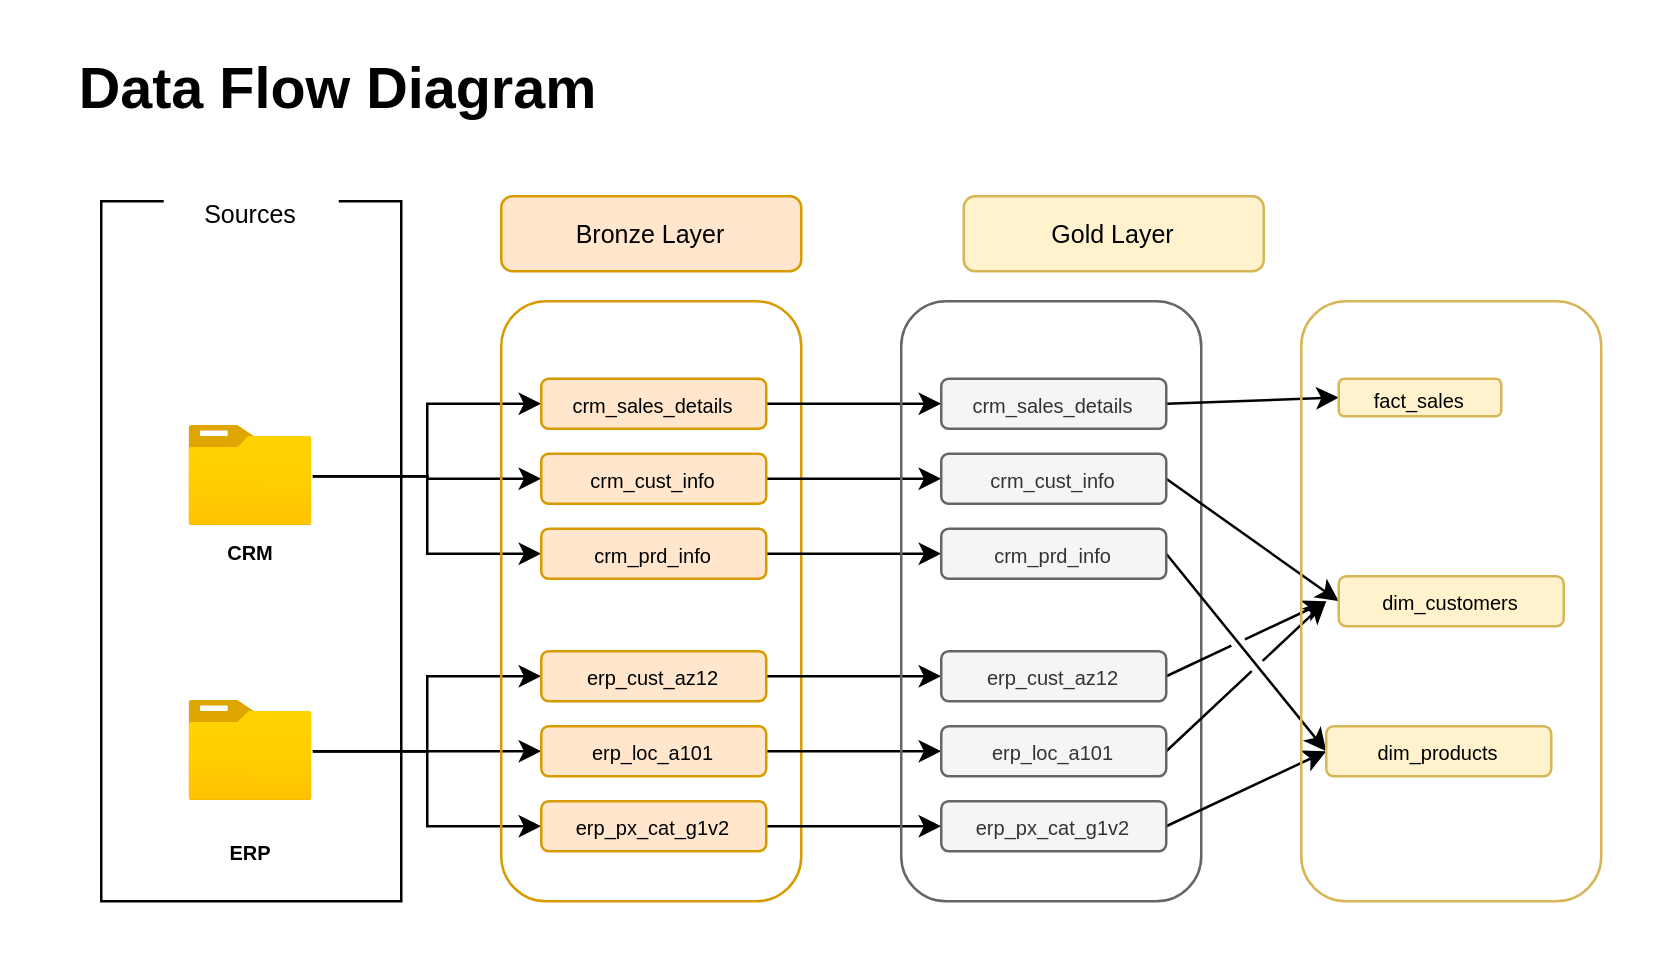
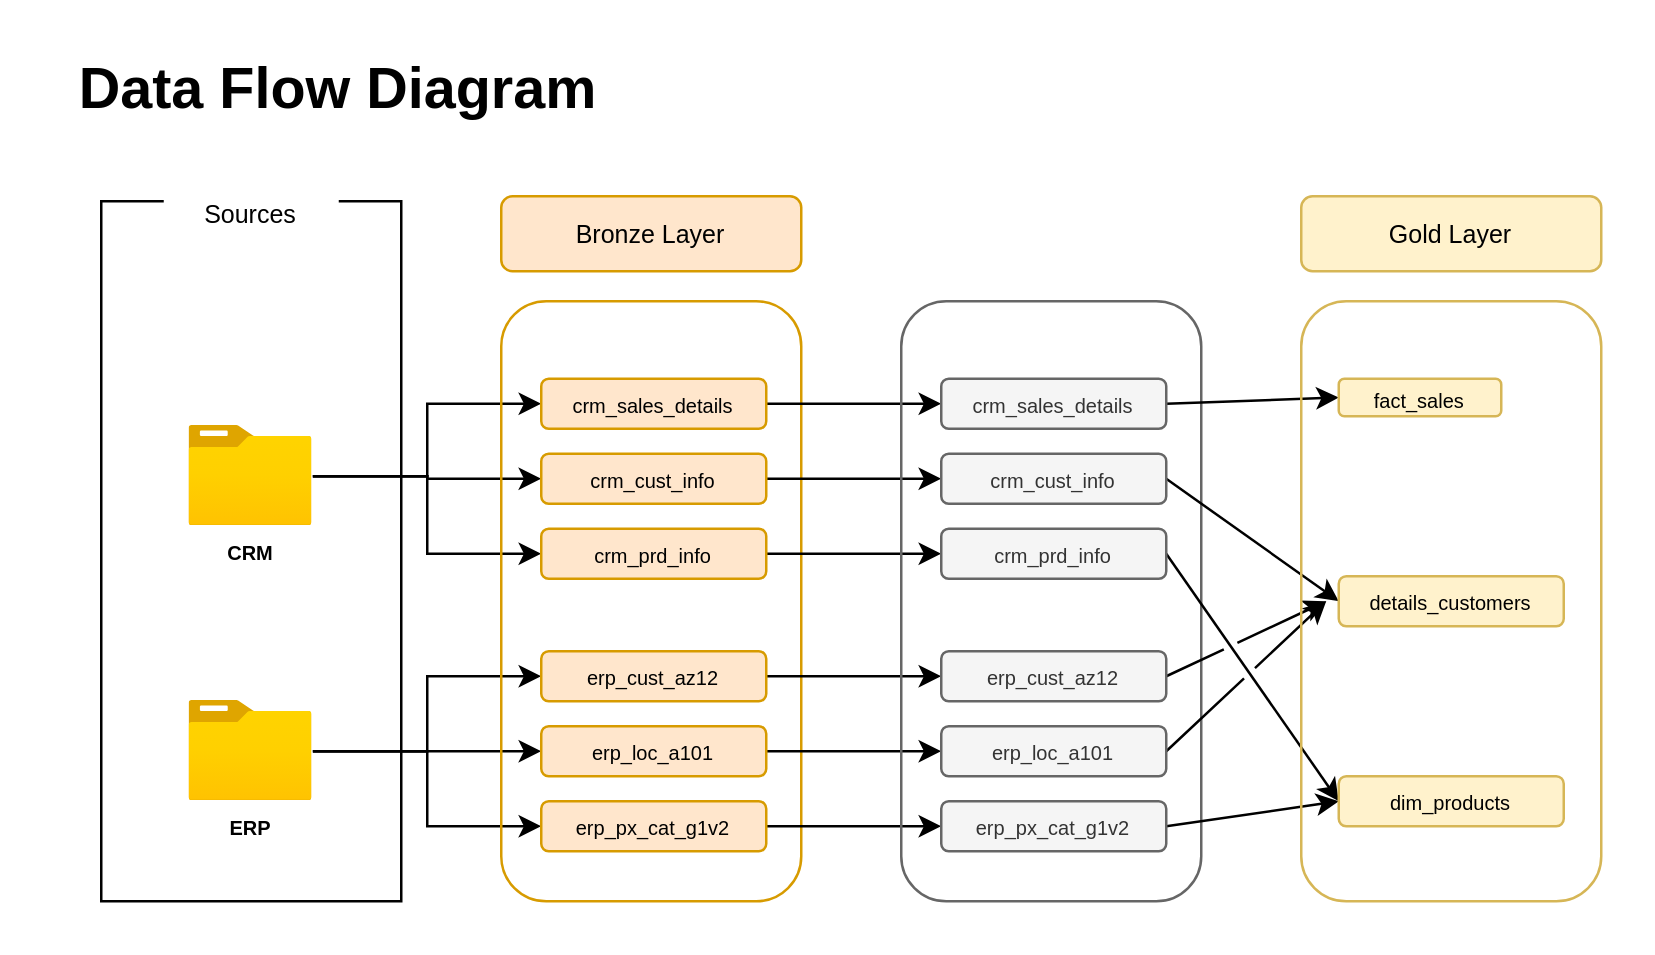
(1114, 234) -> (1451, 234)
(1451, 601) -> (1451, 601)
(1439, 751) -> (1451, 801)
(251, 851) -> (251, 826)
